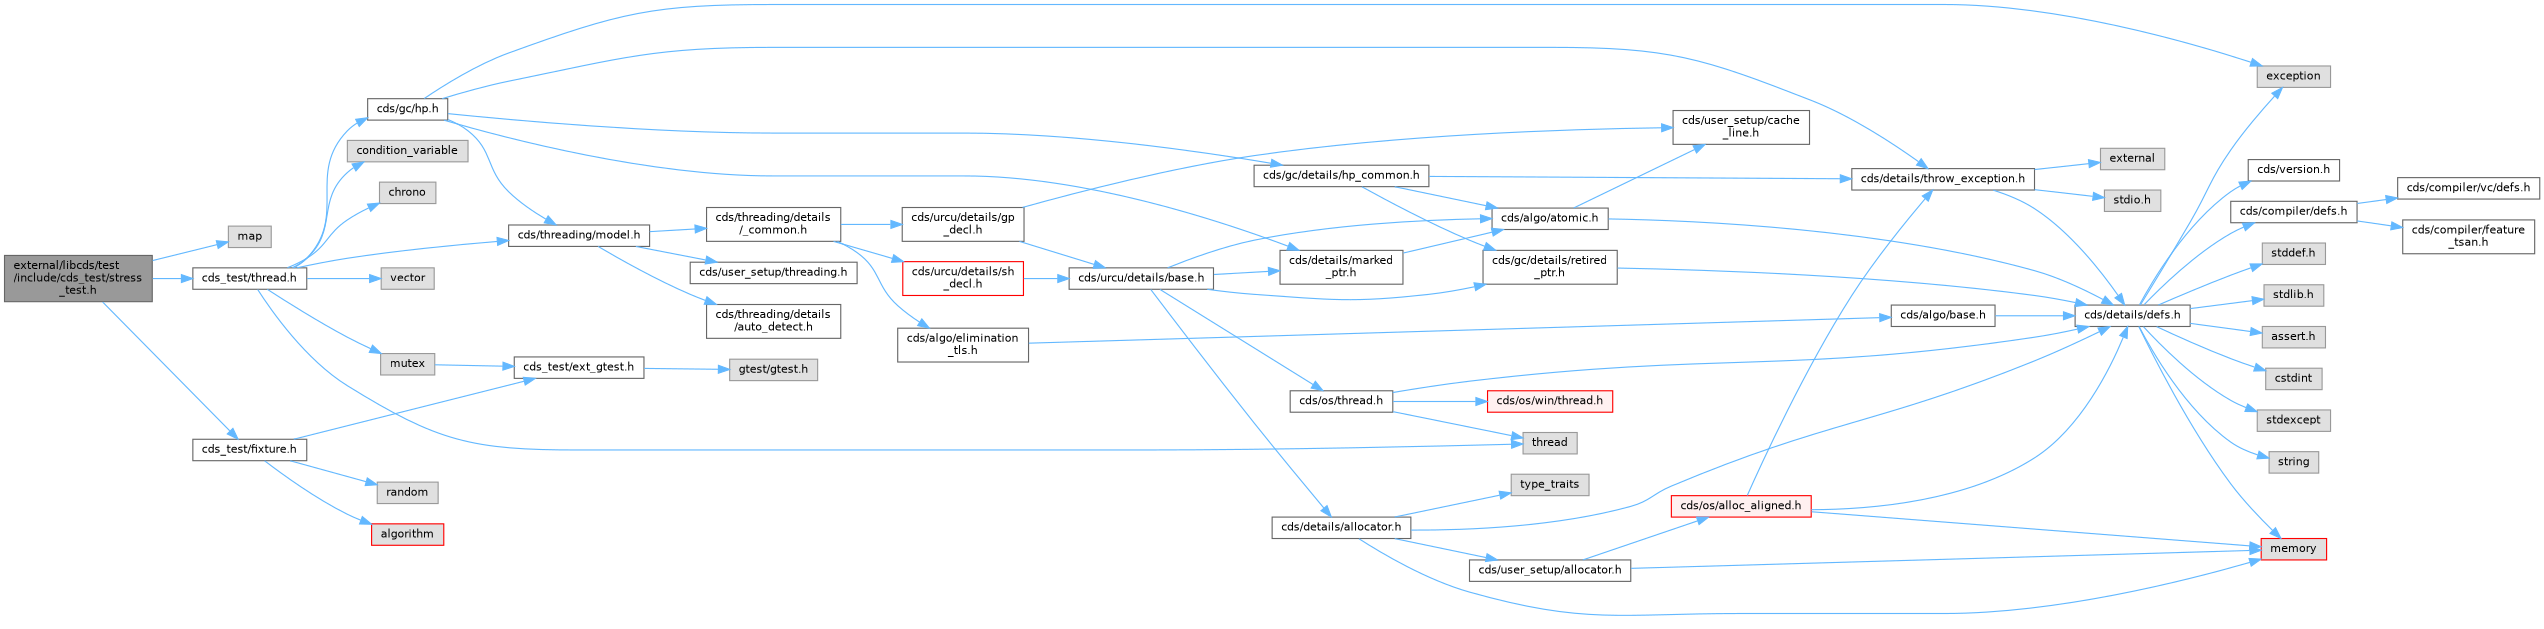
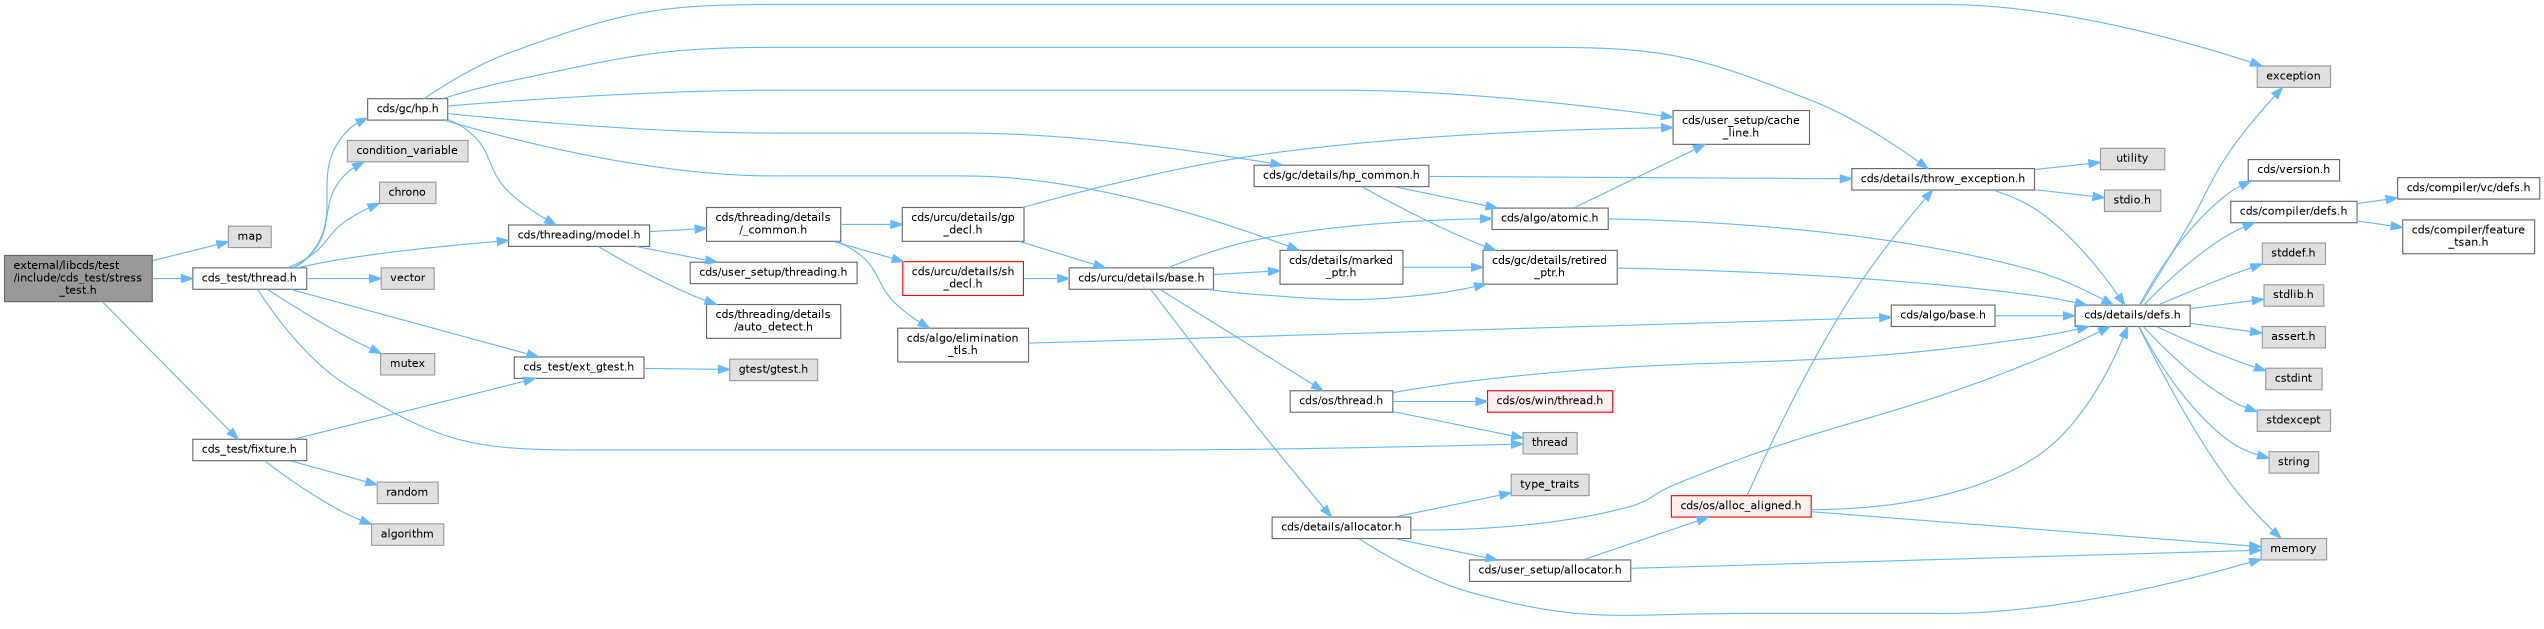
none -> (1055, 90)
(2133, 159) -> (2133, 159)
(1448, 243) -> (1437, 267)
(469, 365) -> (409, 322)
(408, 535) -> (408, 535)
(2294, 549) -> (2294, 549)
